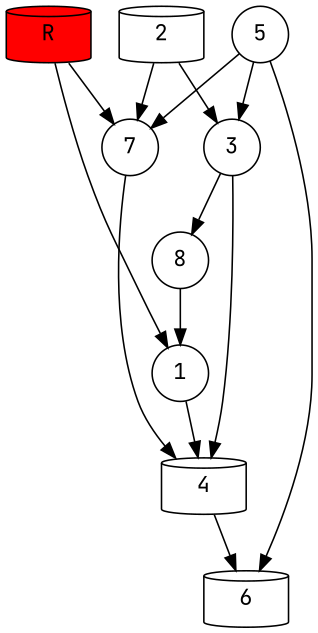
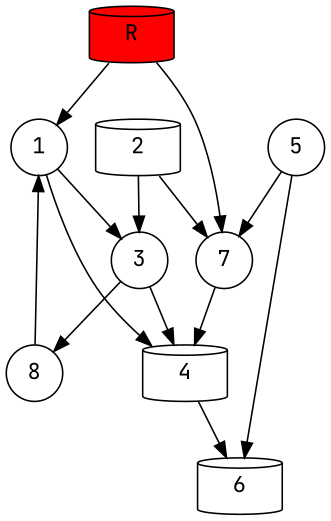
(248, 83) -> (84, 198)
